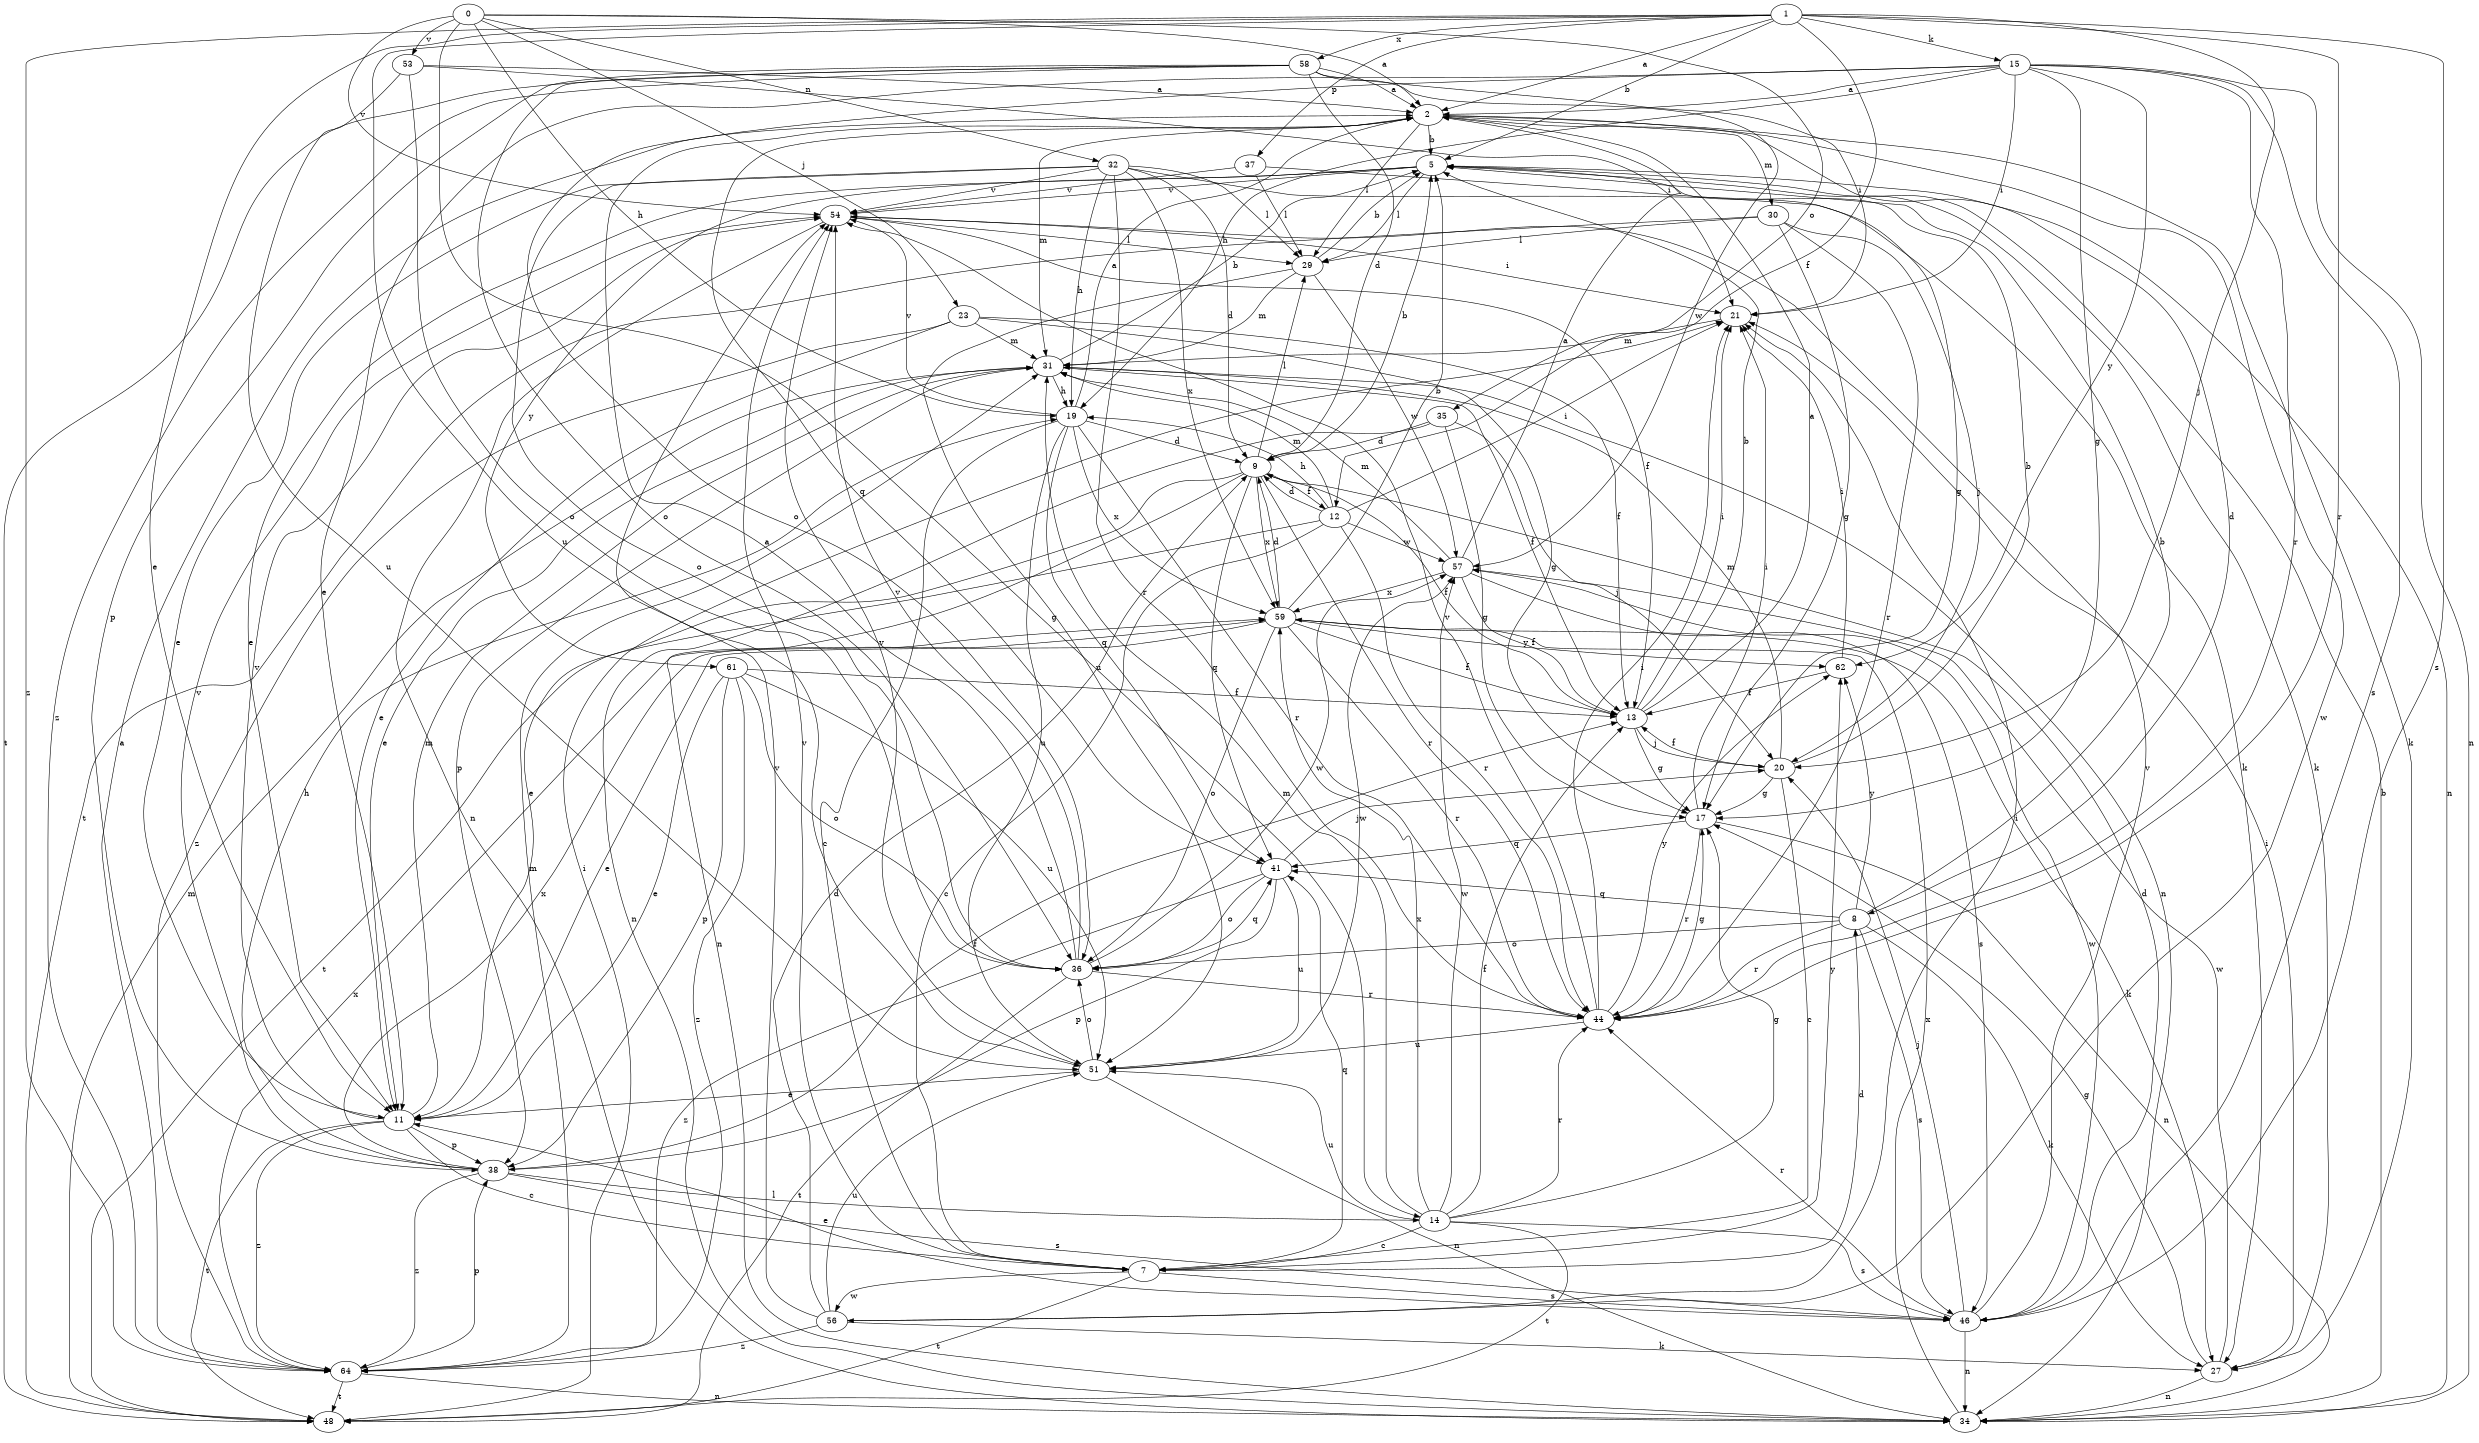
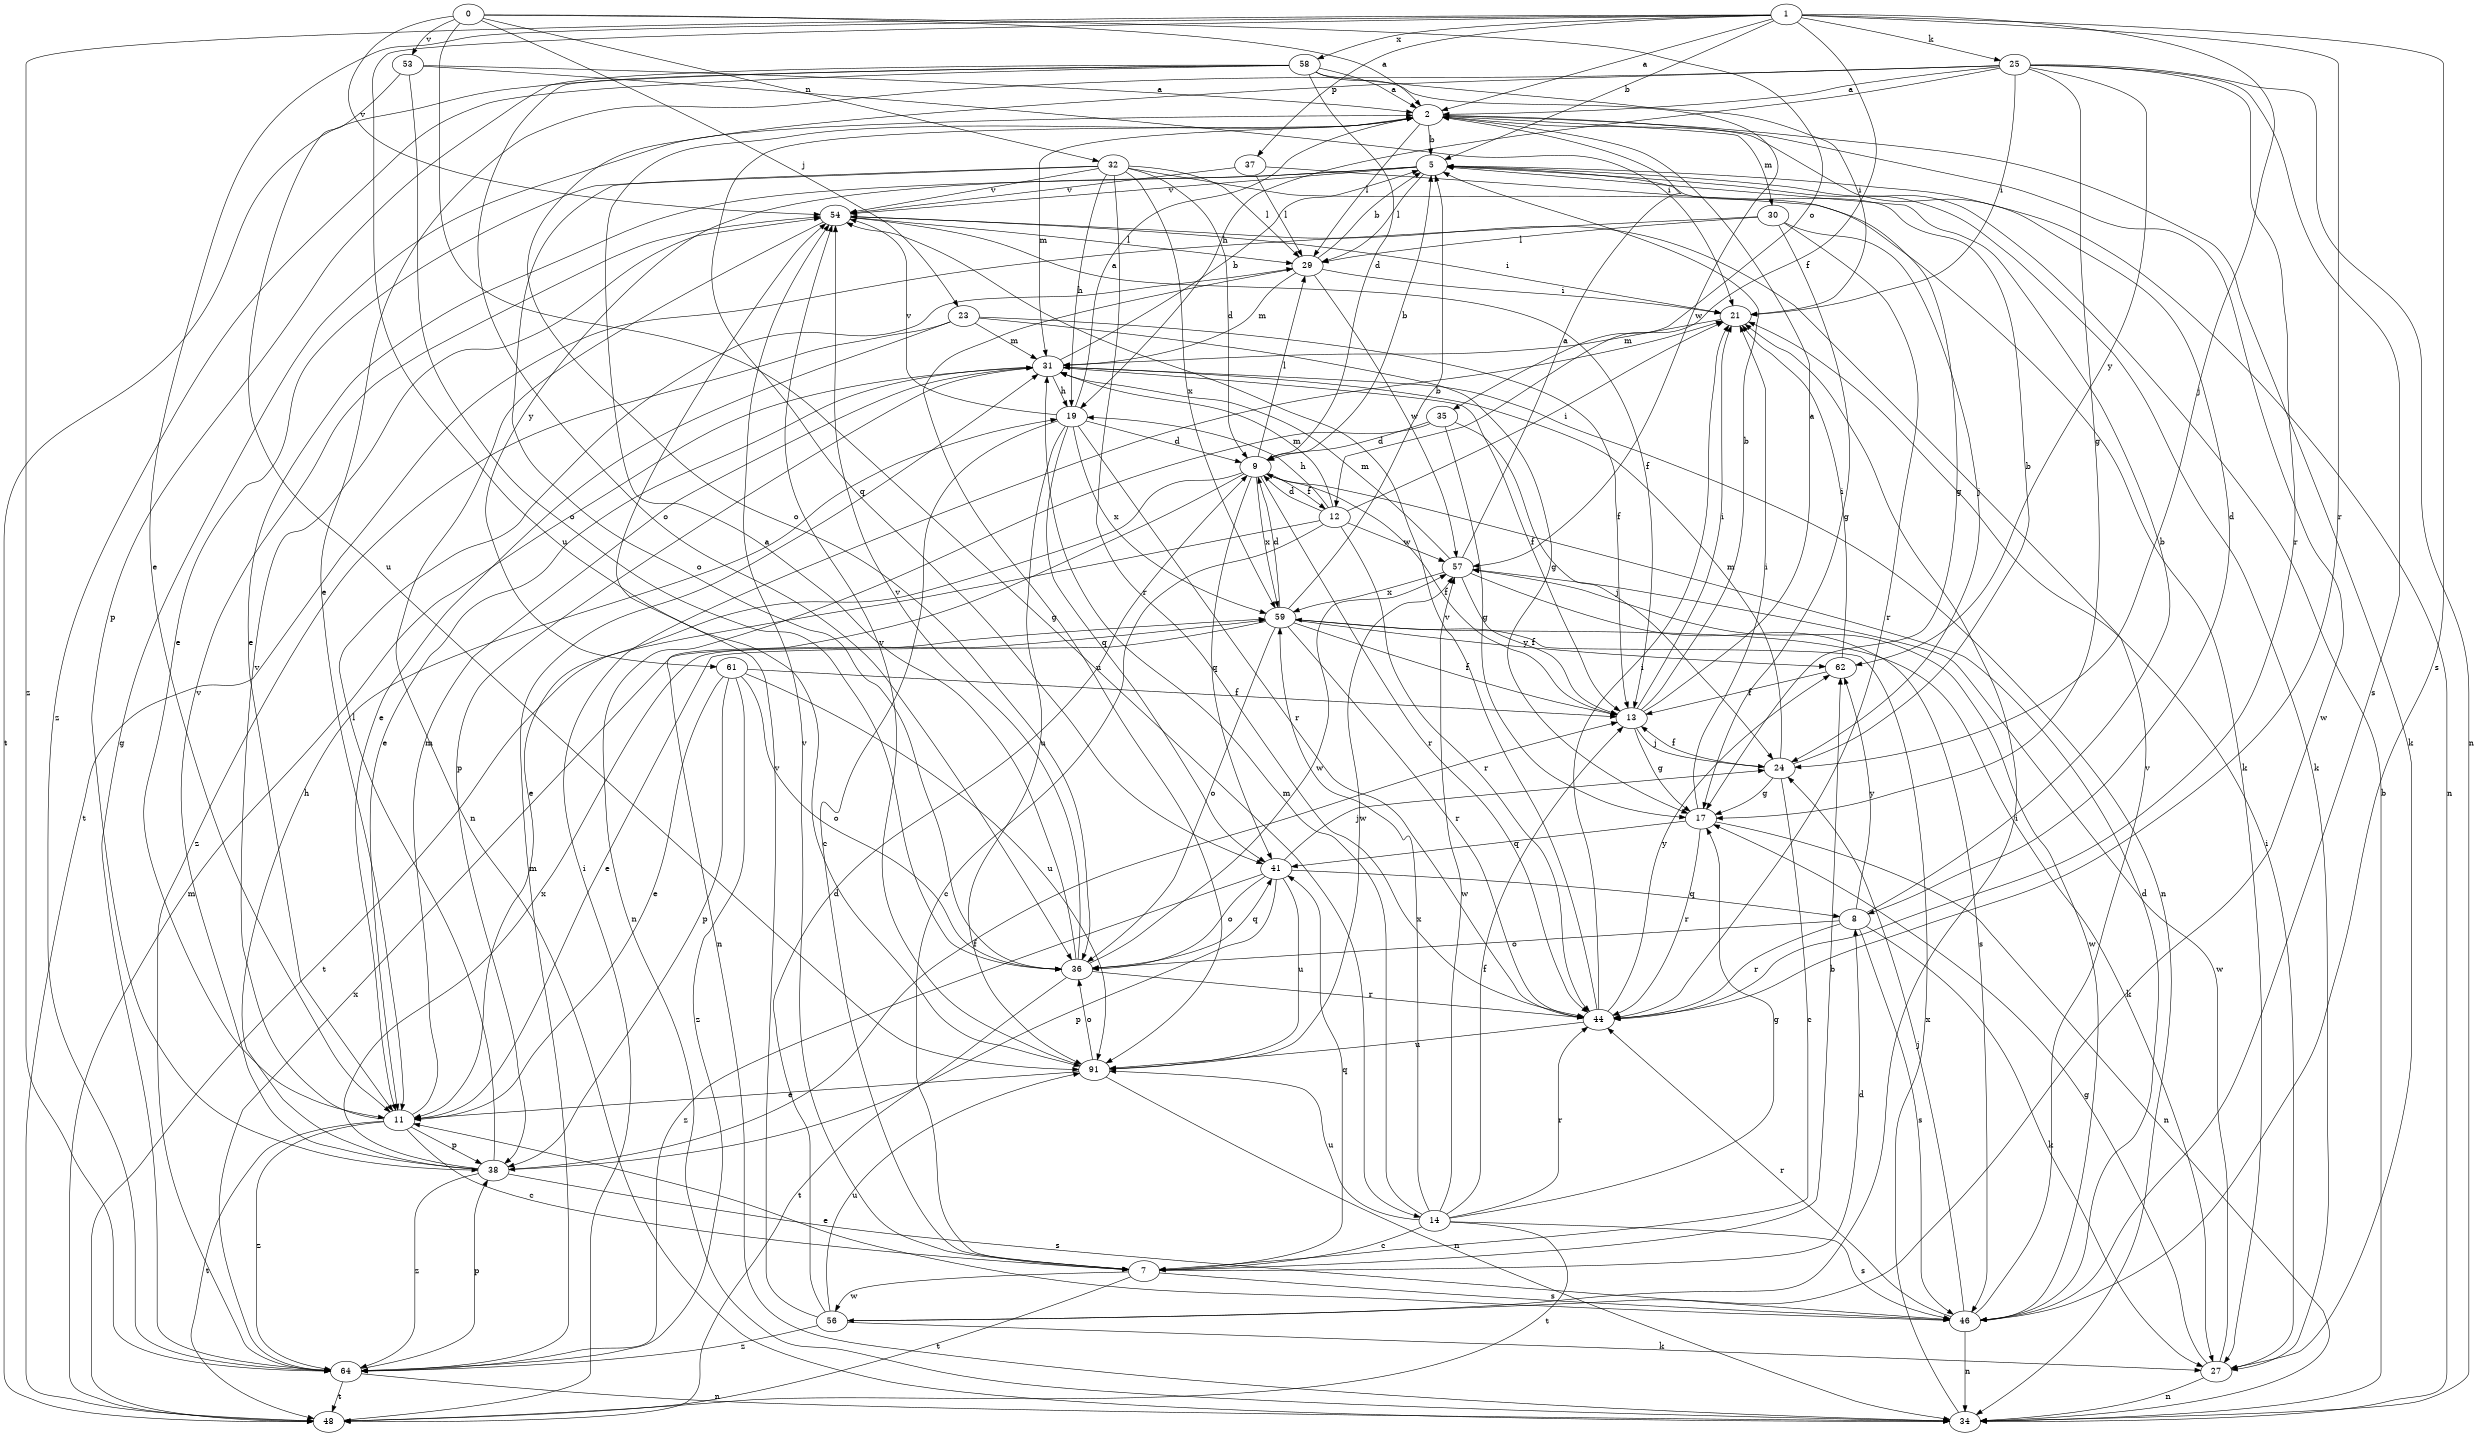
(2015, 65) -> (2015, 65)
(702, 280) -> none
none -> (1518, 292)
(122, 743) -> (122, 743)
(1780, 768) -> (1780, 768)
(1582, 896) -> (1563, 886)
(1690, 946) -> none
(1833, 970) -> (1833, 970)
(1094, 1070) -> (1094, 1070)
(960, 1210) -> (546, 491)
